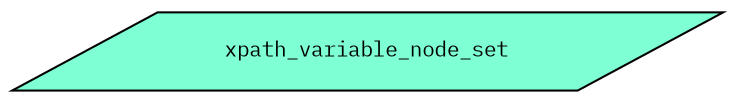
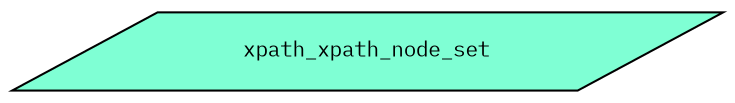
(368, 51) -> (368, 51)
